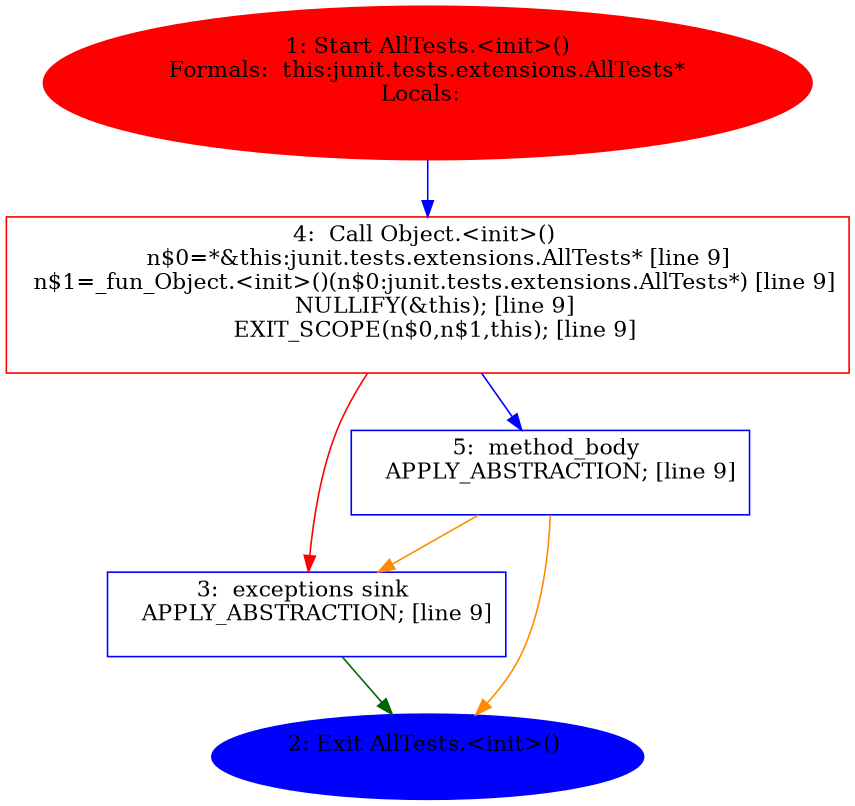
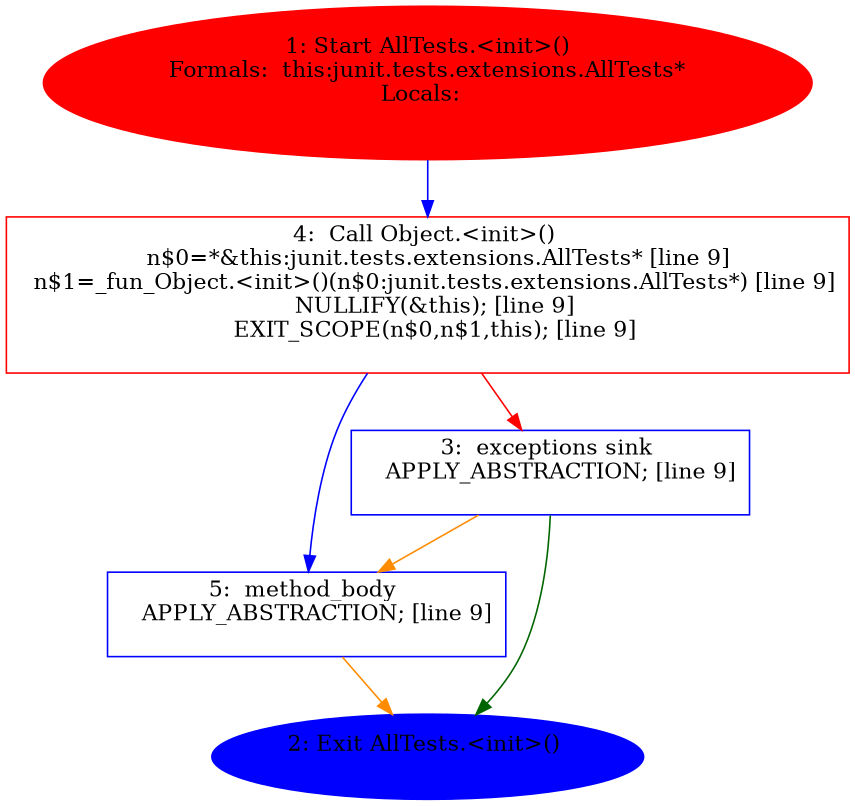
(436, 539) -> (436, 539)
